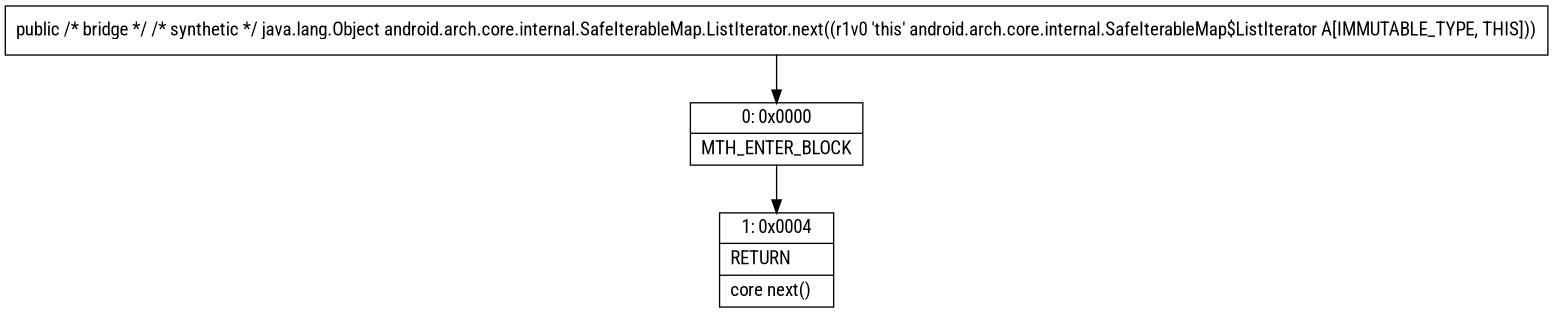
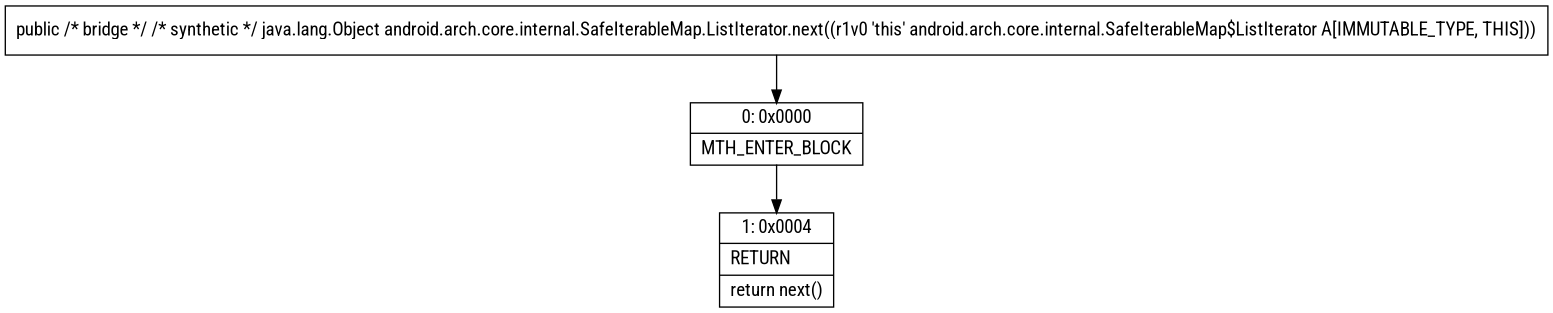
(771, 290) -> (777, 290)
